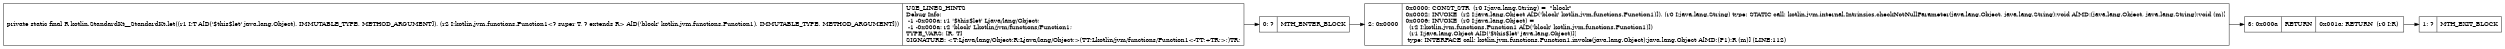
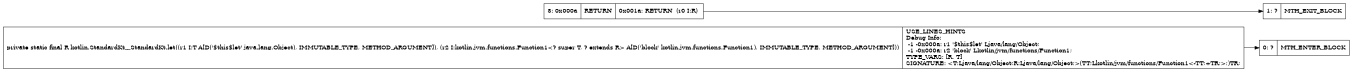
(1797, 24) -> none
